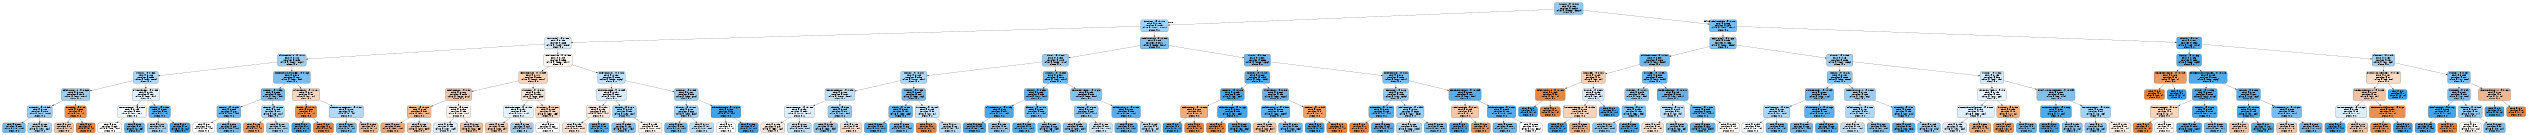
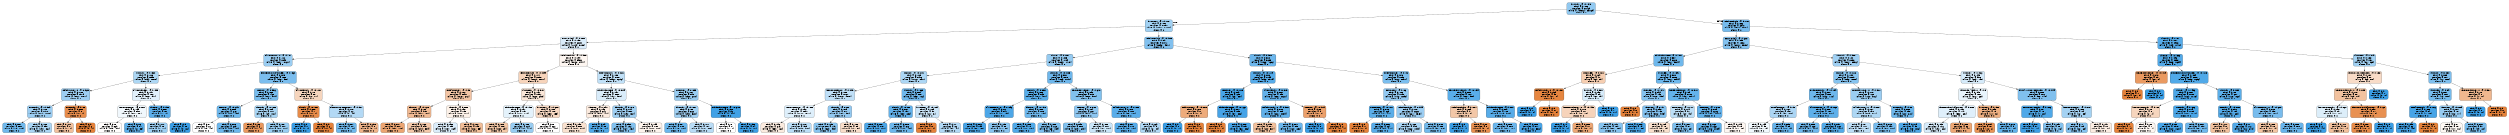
none -> (1630, 112)
(826, 128) -> (826, 128)
(1531, 128) -> (1531, 128)
(1929, 128) -> none
